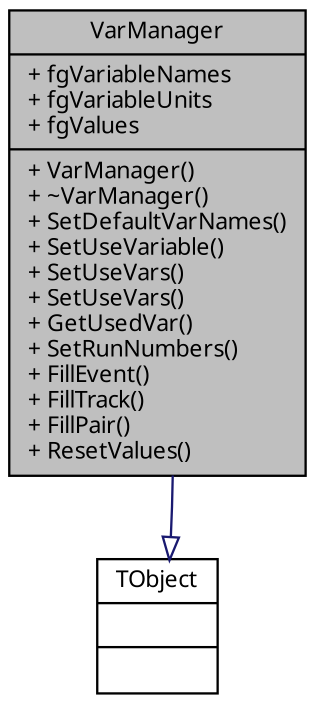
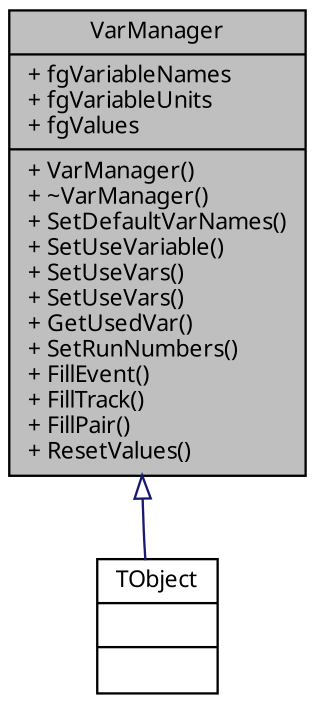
(172, 506) -> (144, 530)
